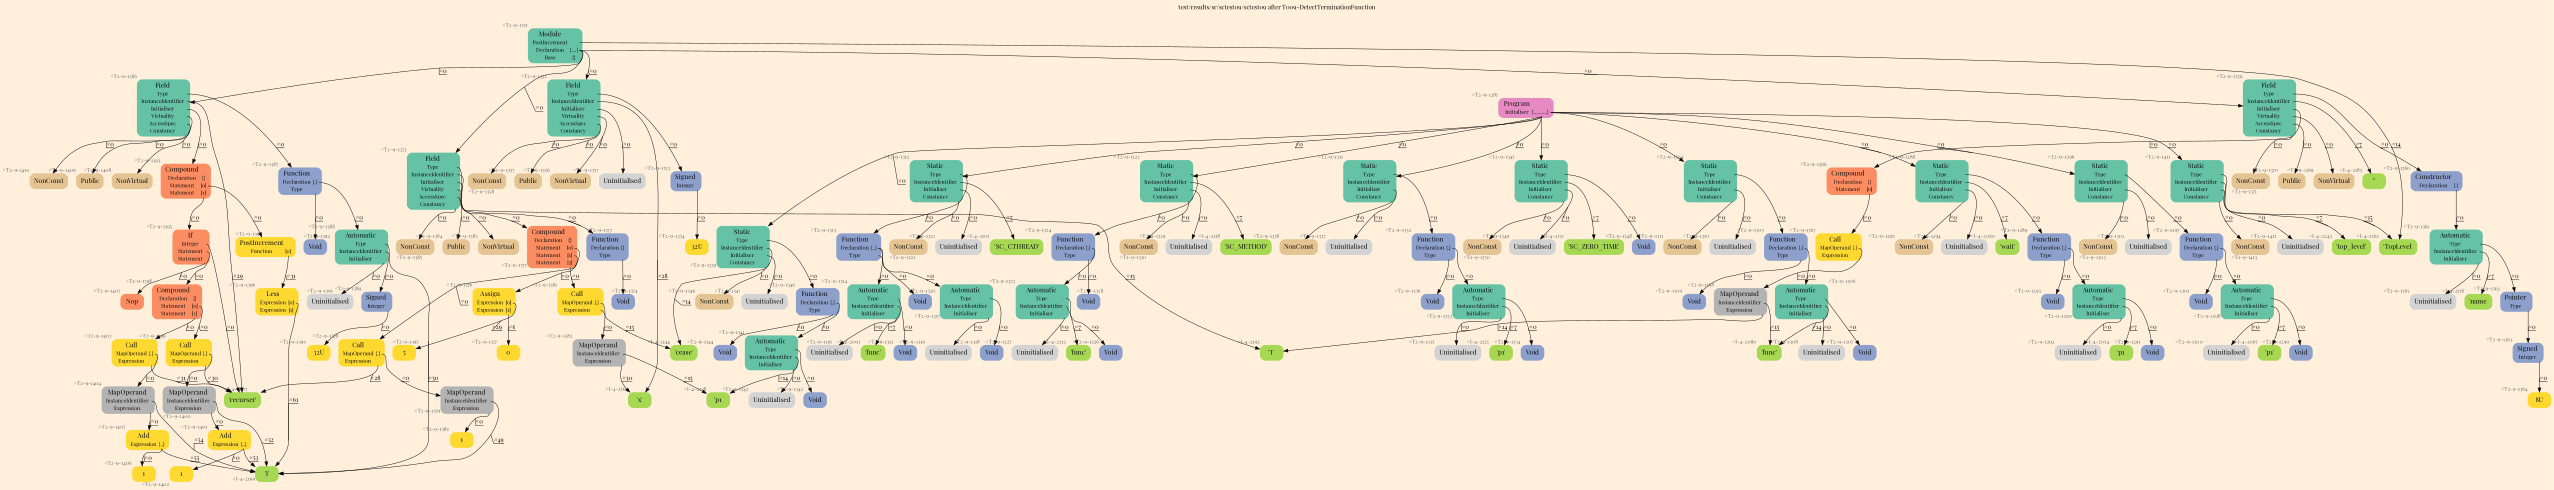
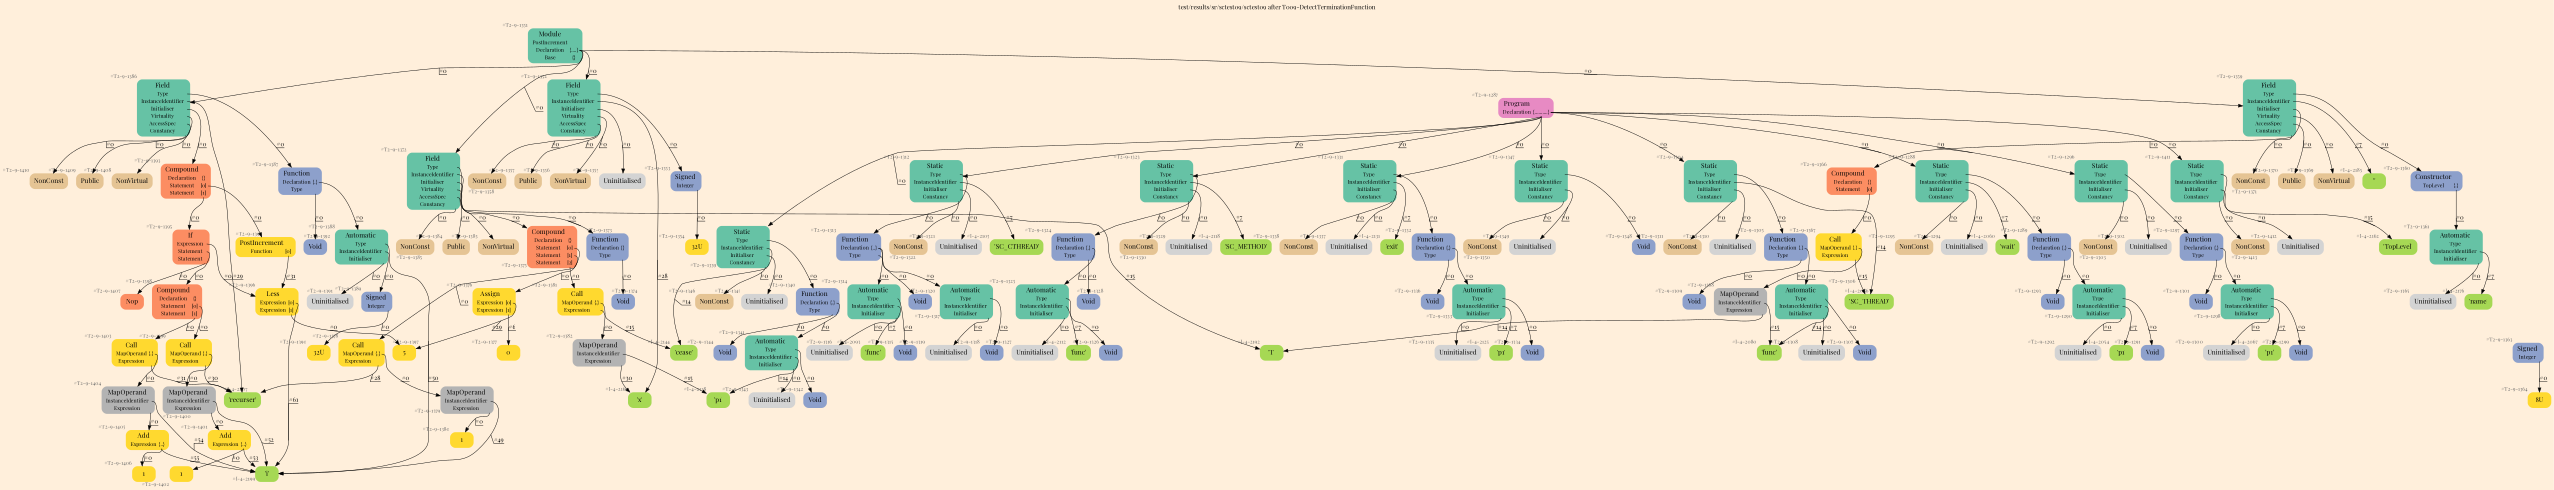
(1544, 52) -> none
(1517, 112) -> (1517, 112)
(2434, 186) -> (2434, 186)
(190, 244) -> (190, 244)
none -> (1392, 247)
(1594, 247) -> none
(2352, 247) -> none
none -> (1869, 302)
(2516, 302) -> none
(224, 315) -> (221, 275)
none -> (334, 331)
